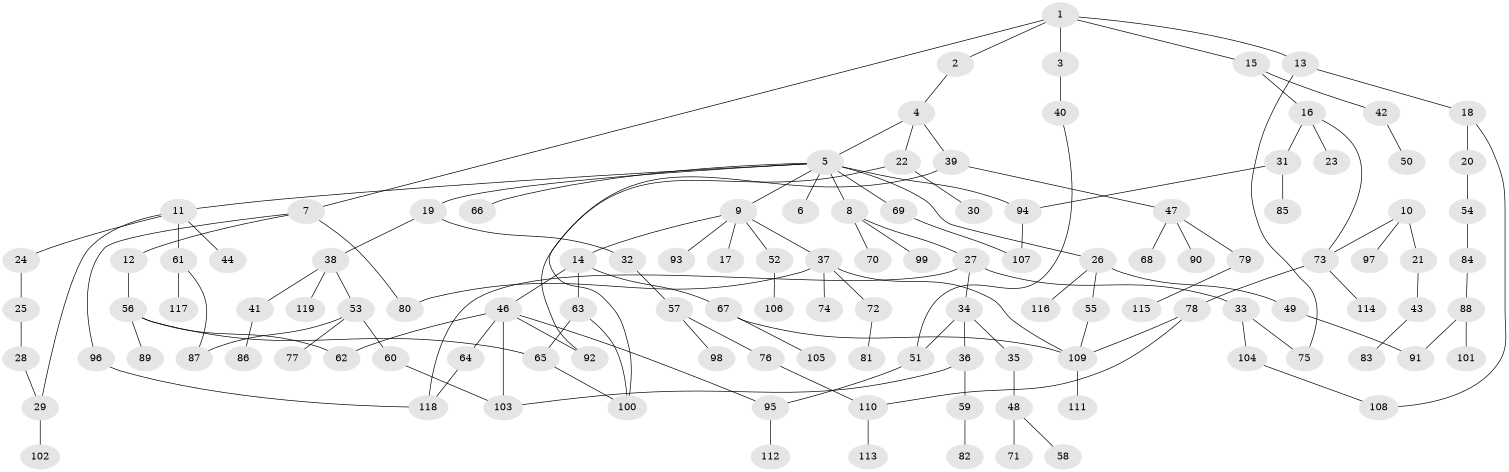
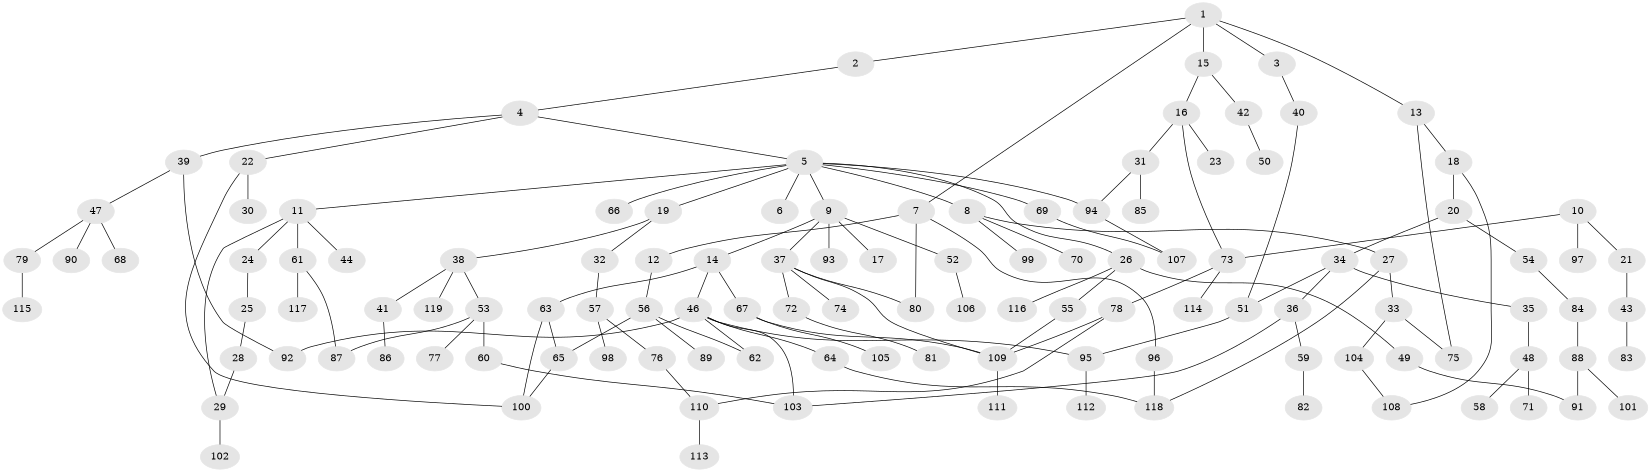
(968, 281) -> (1404, 231)
